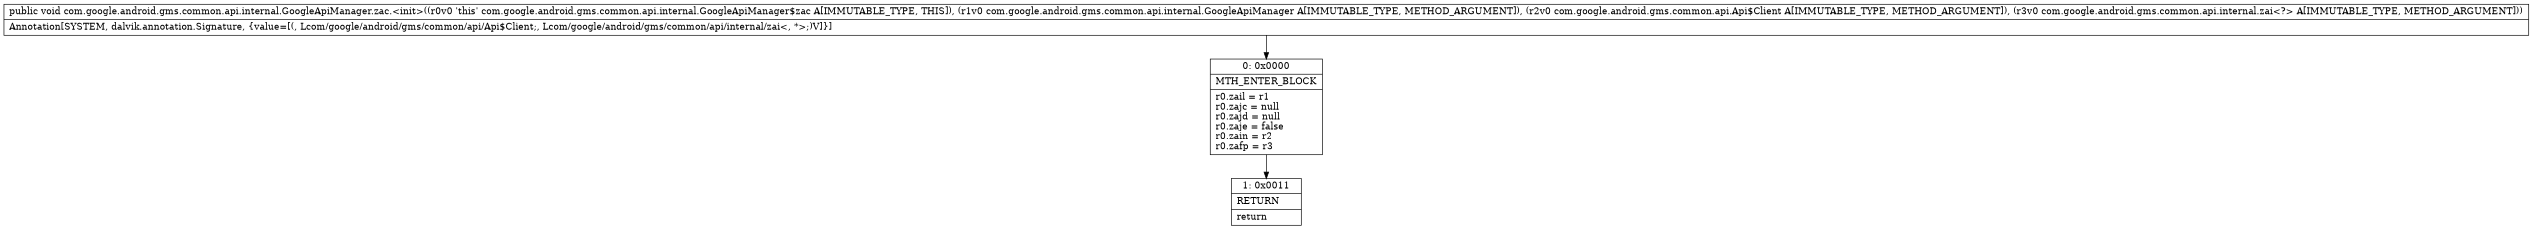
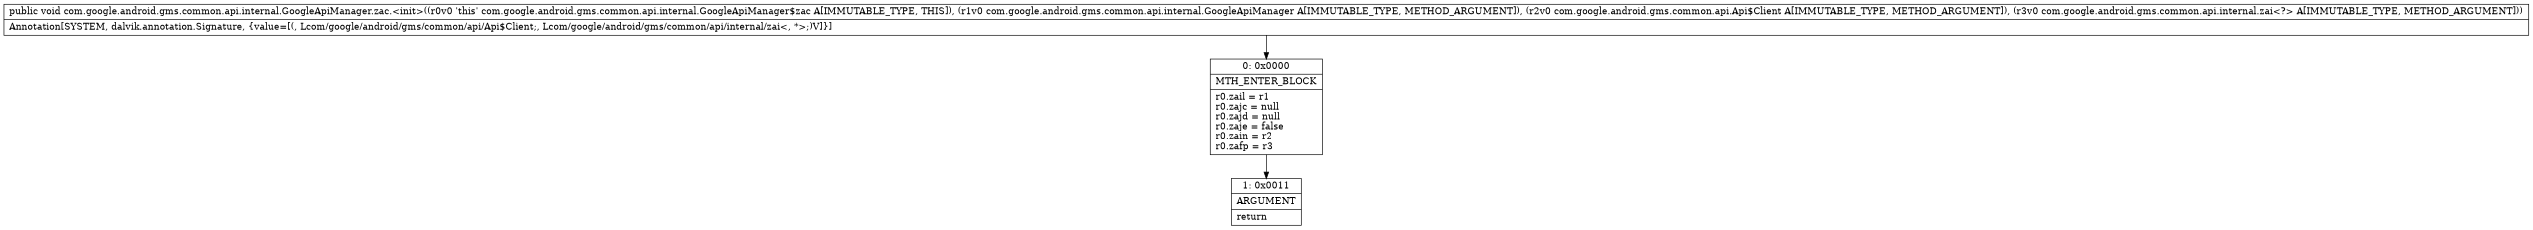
(1258, 201) -> (1266, 201)
